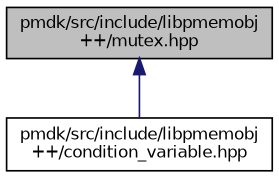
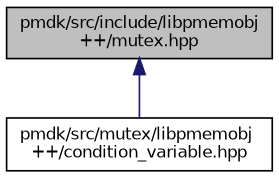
(139, 144) -> (139, 144)
